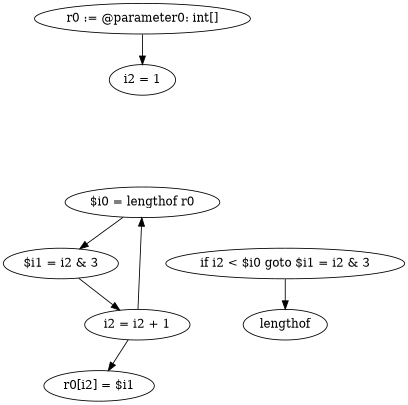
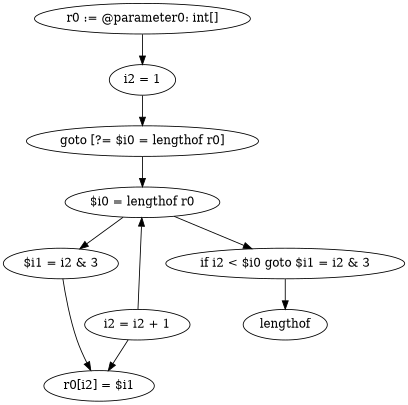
none -> (142, 141)
none -> (209, 231)
(96, 291) -> (72, 322)
